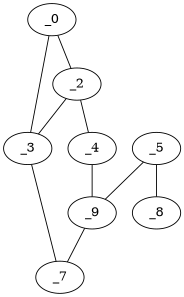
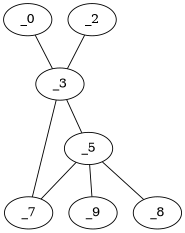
(64, 52) -> none
none -> (74, 116)
(92, 148) -> none
(76, 245) -> (59, 181)
